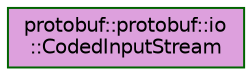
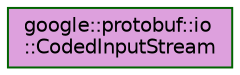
(126, 38) -> (120, 38)
